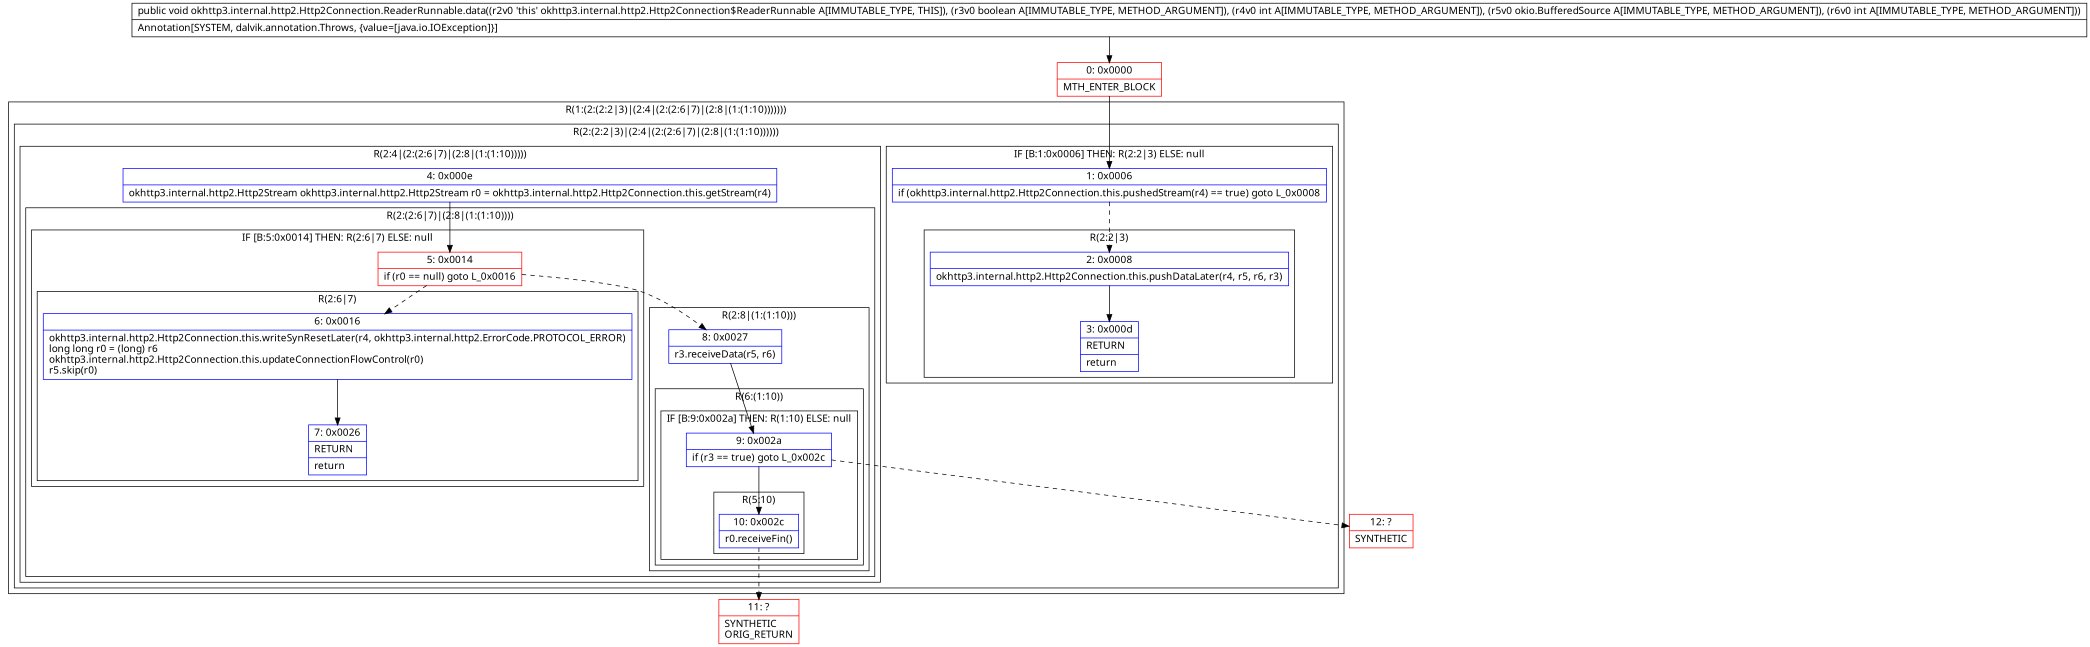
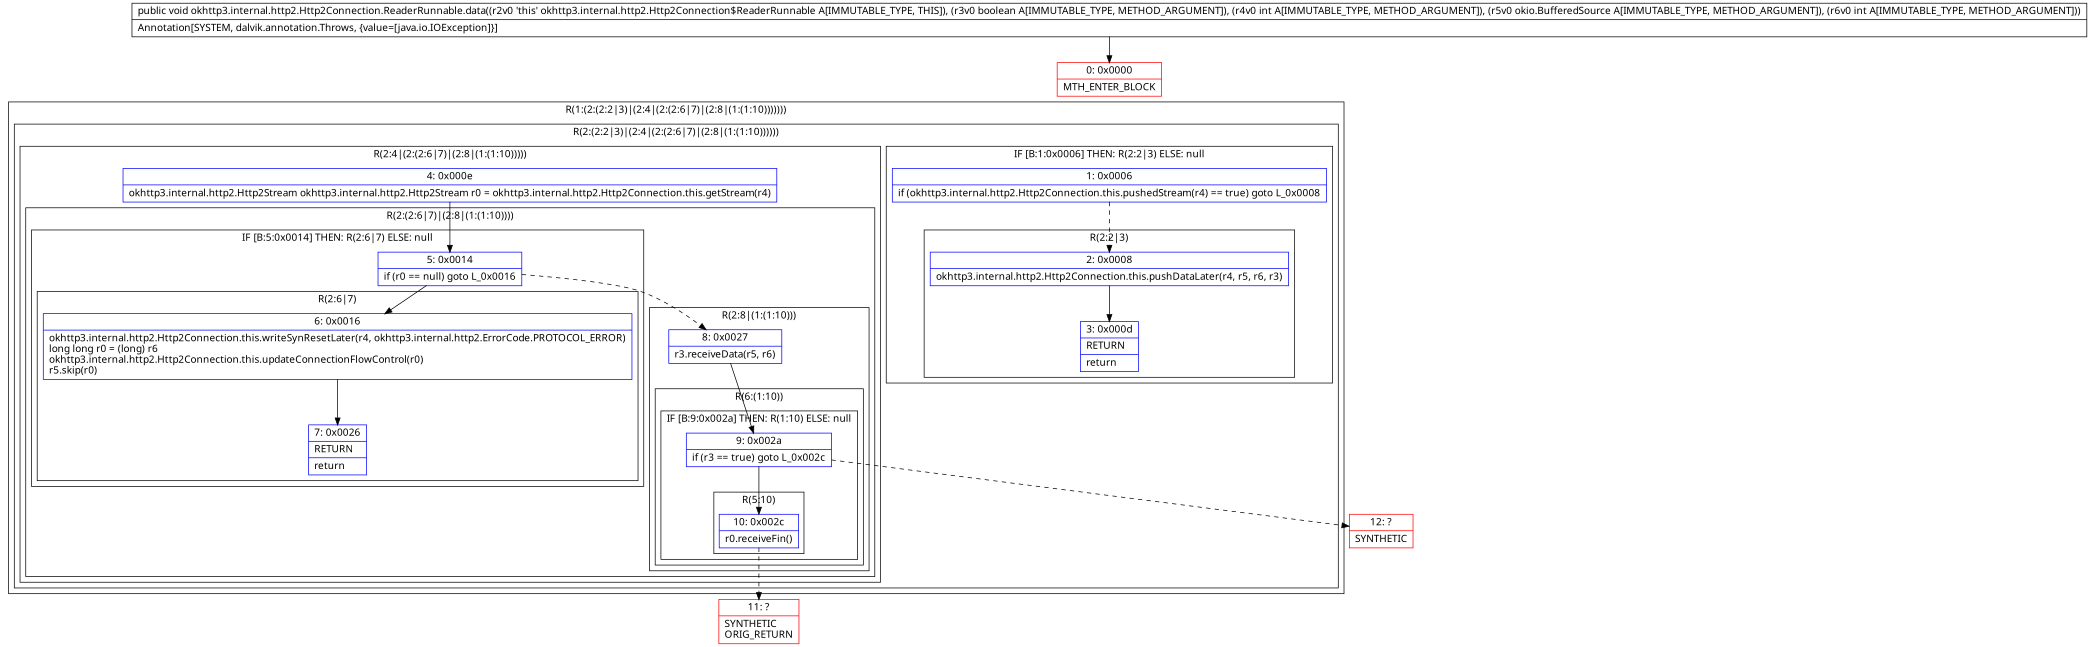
(1109, 129) -> none
(450, 269) -> (450, 269)
(409, 298) -> (409, 298)
